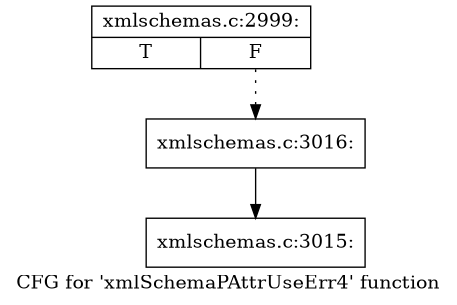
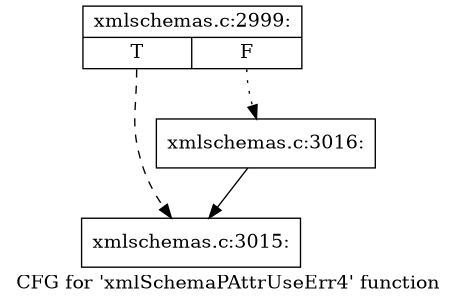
none -> (136, 141)
